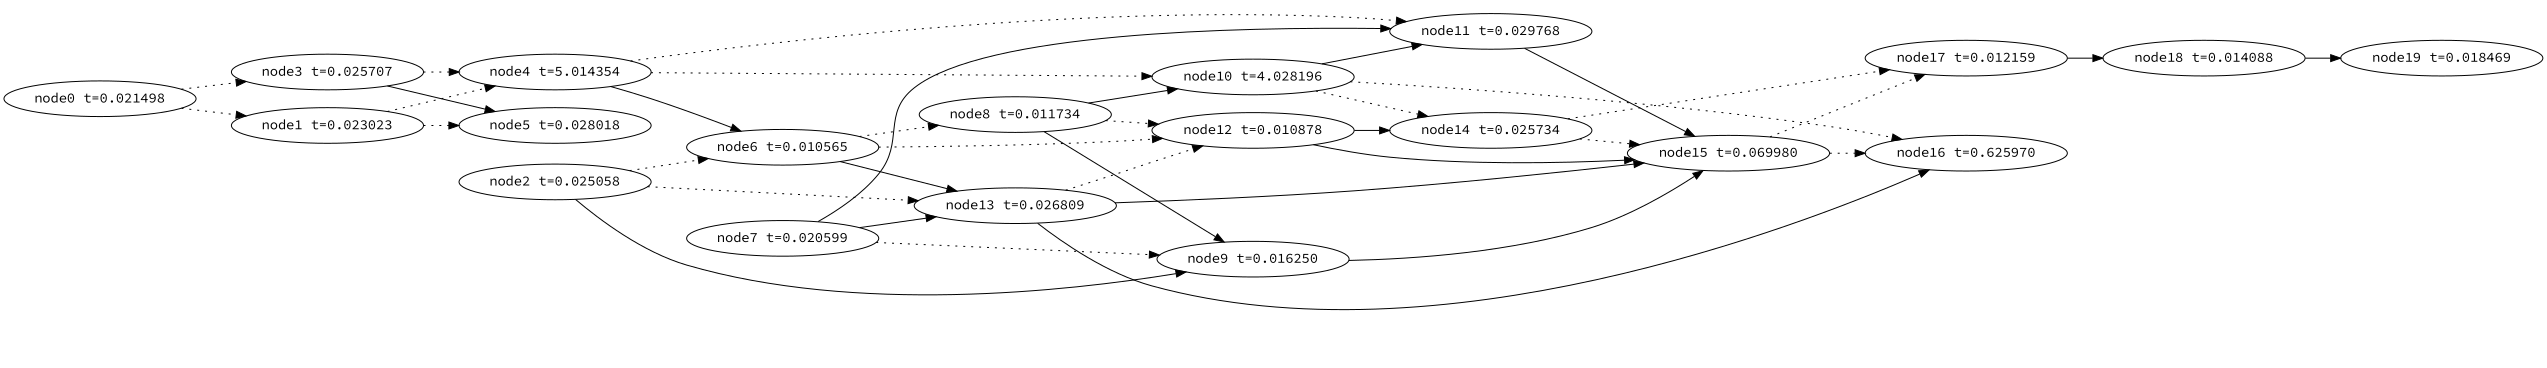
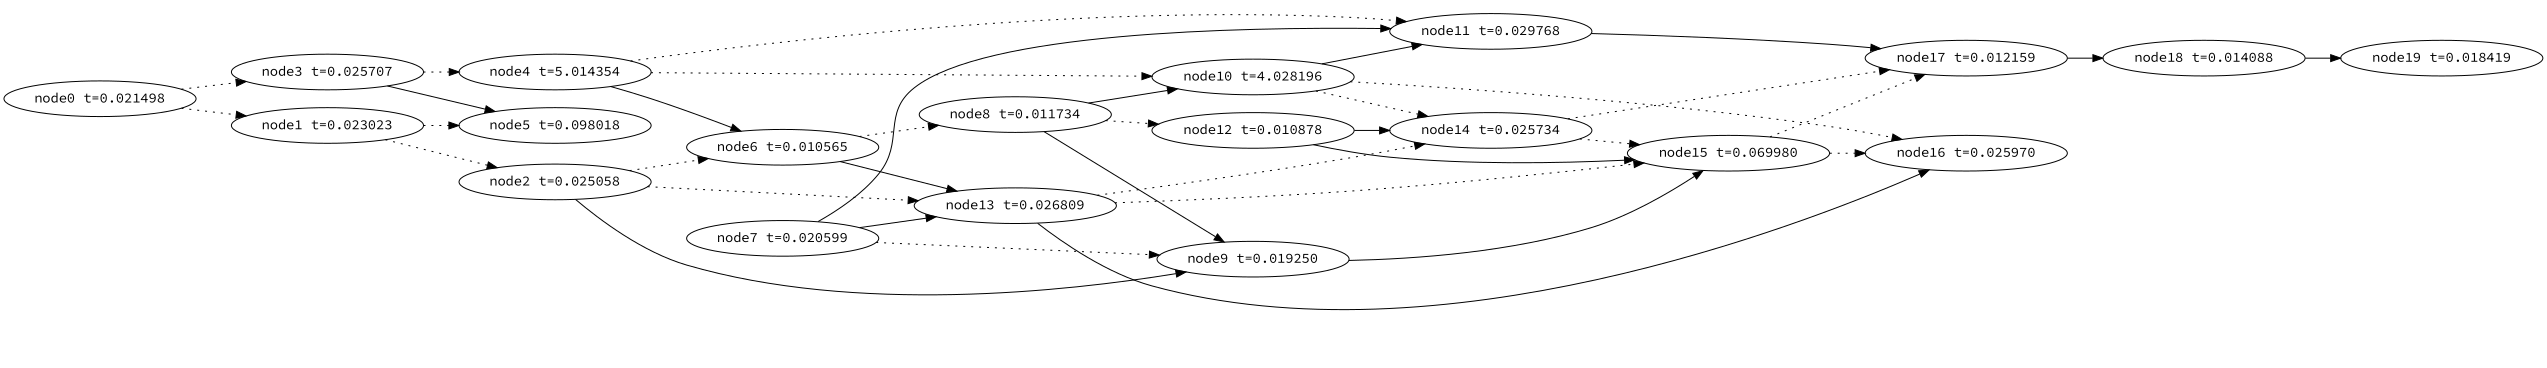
(2442, 58) -> (2442, 58)
(1605, 90) -> (1731, 39)
(427, 102) -> (436, 152)
(555, 125) -> (555, 125)
(1016, 145) -> none
(1966, 153) -> (1966, 153)
(1129, 170) -> (1257, 173)
(1375, 189) -> (1375, 189)
(1253, 259) -> (1253, 259)
